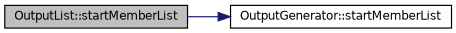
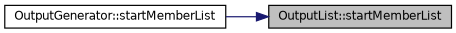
(203, 17) -> (241, 17)
